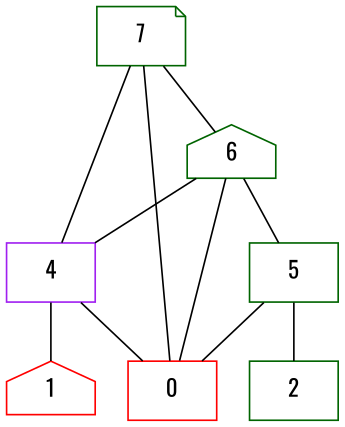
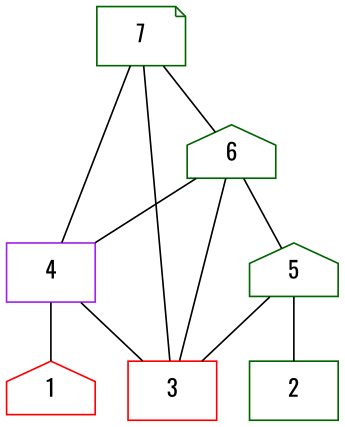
(294, 273) -> (294, 273)
(172, 391) -> (172, 391)
